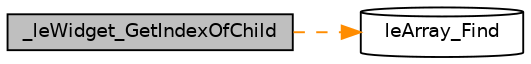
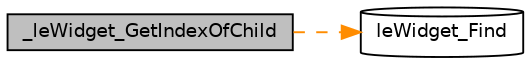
(442, 32) -> (442, 32)
